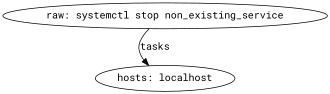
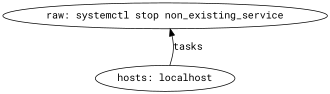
(139, 43) -> (173, 51)
